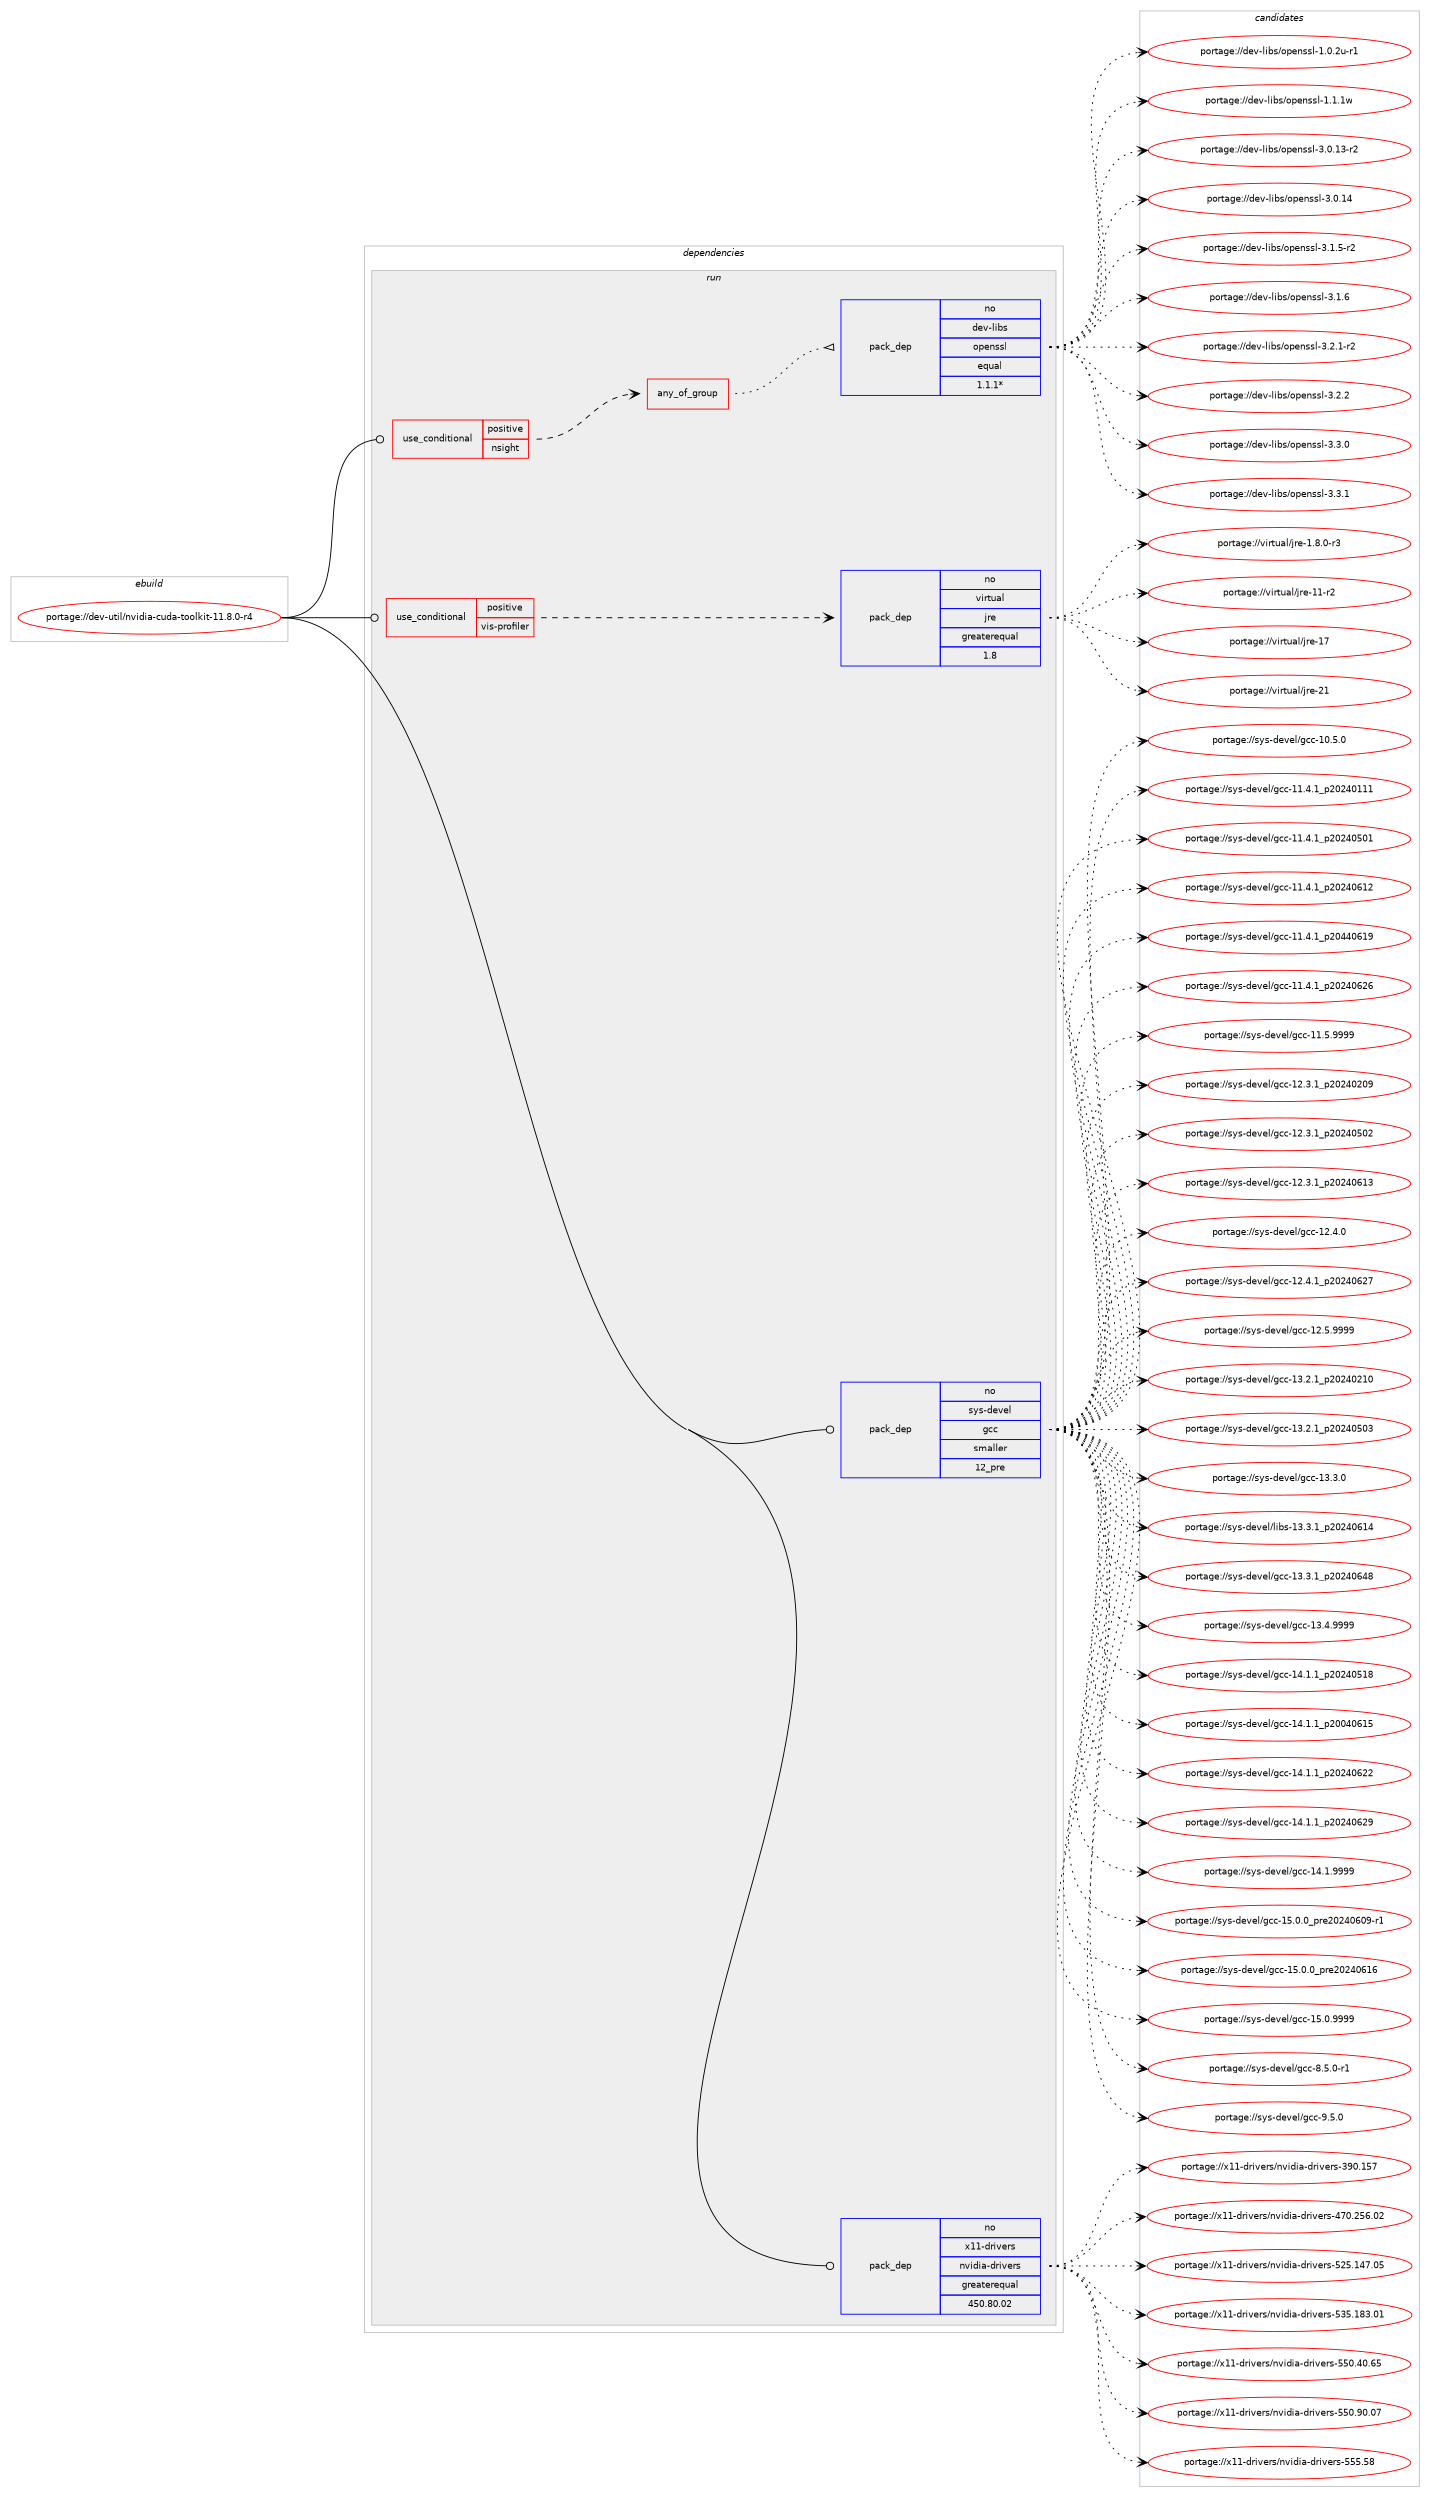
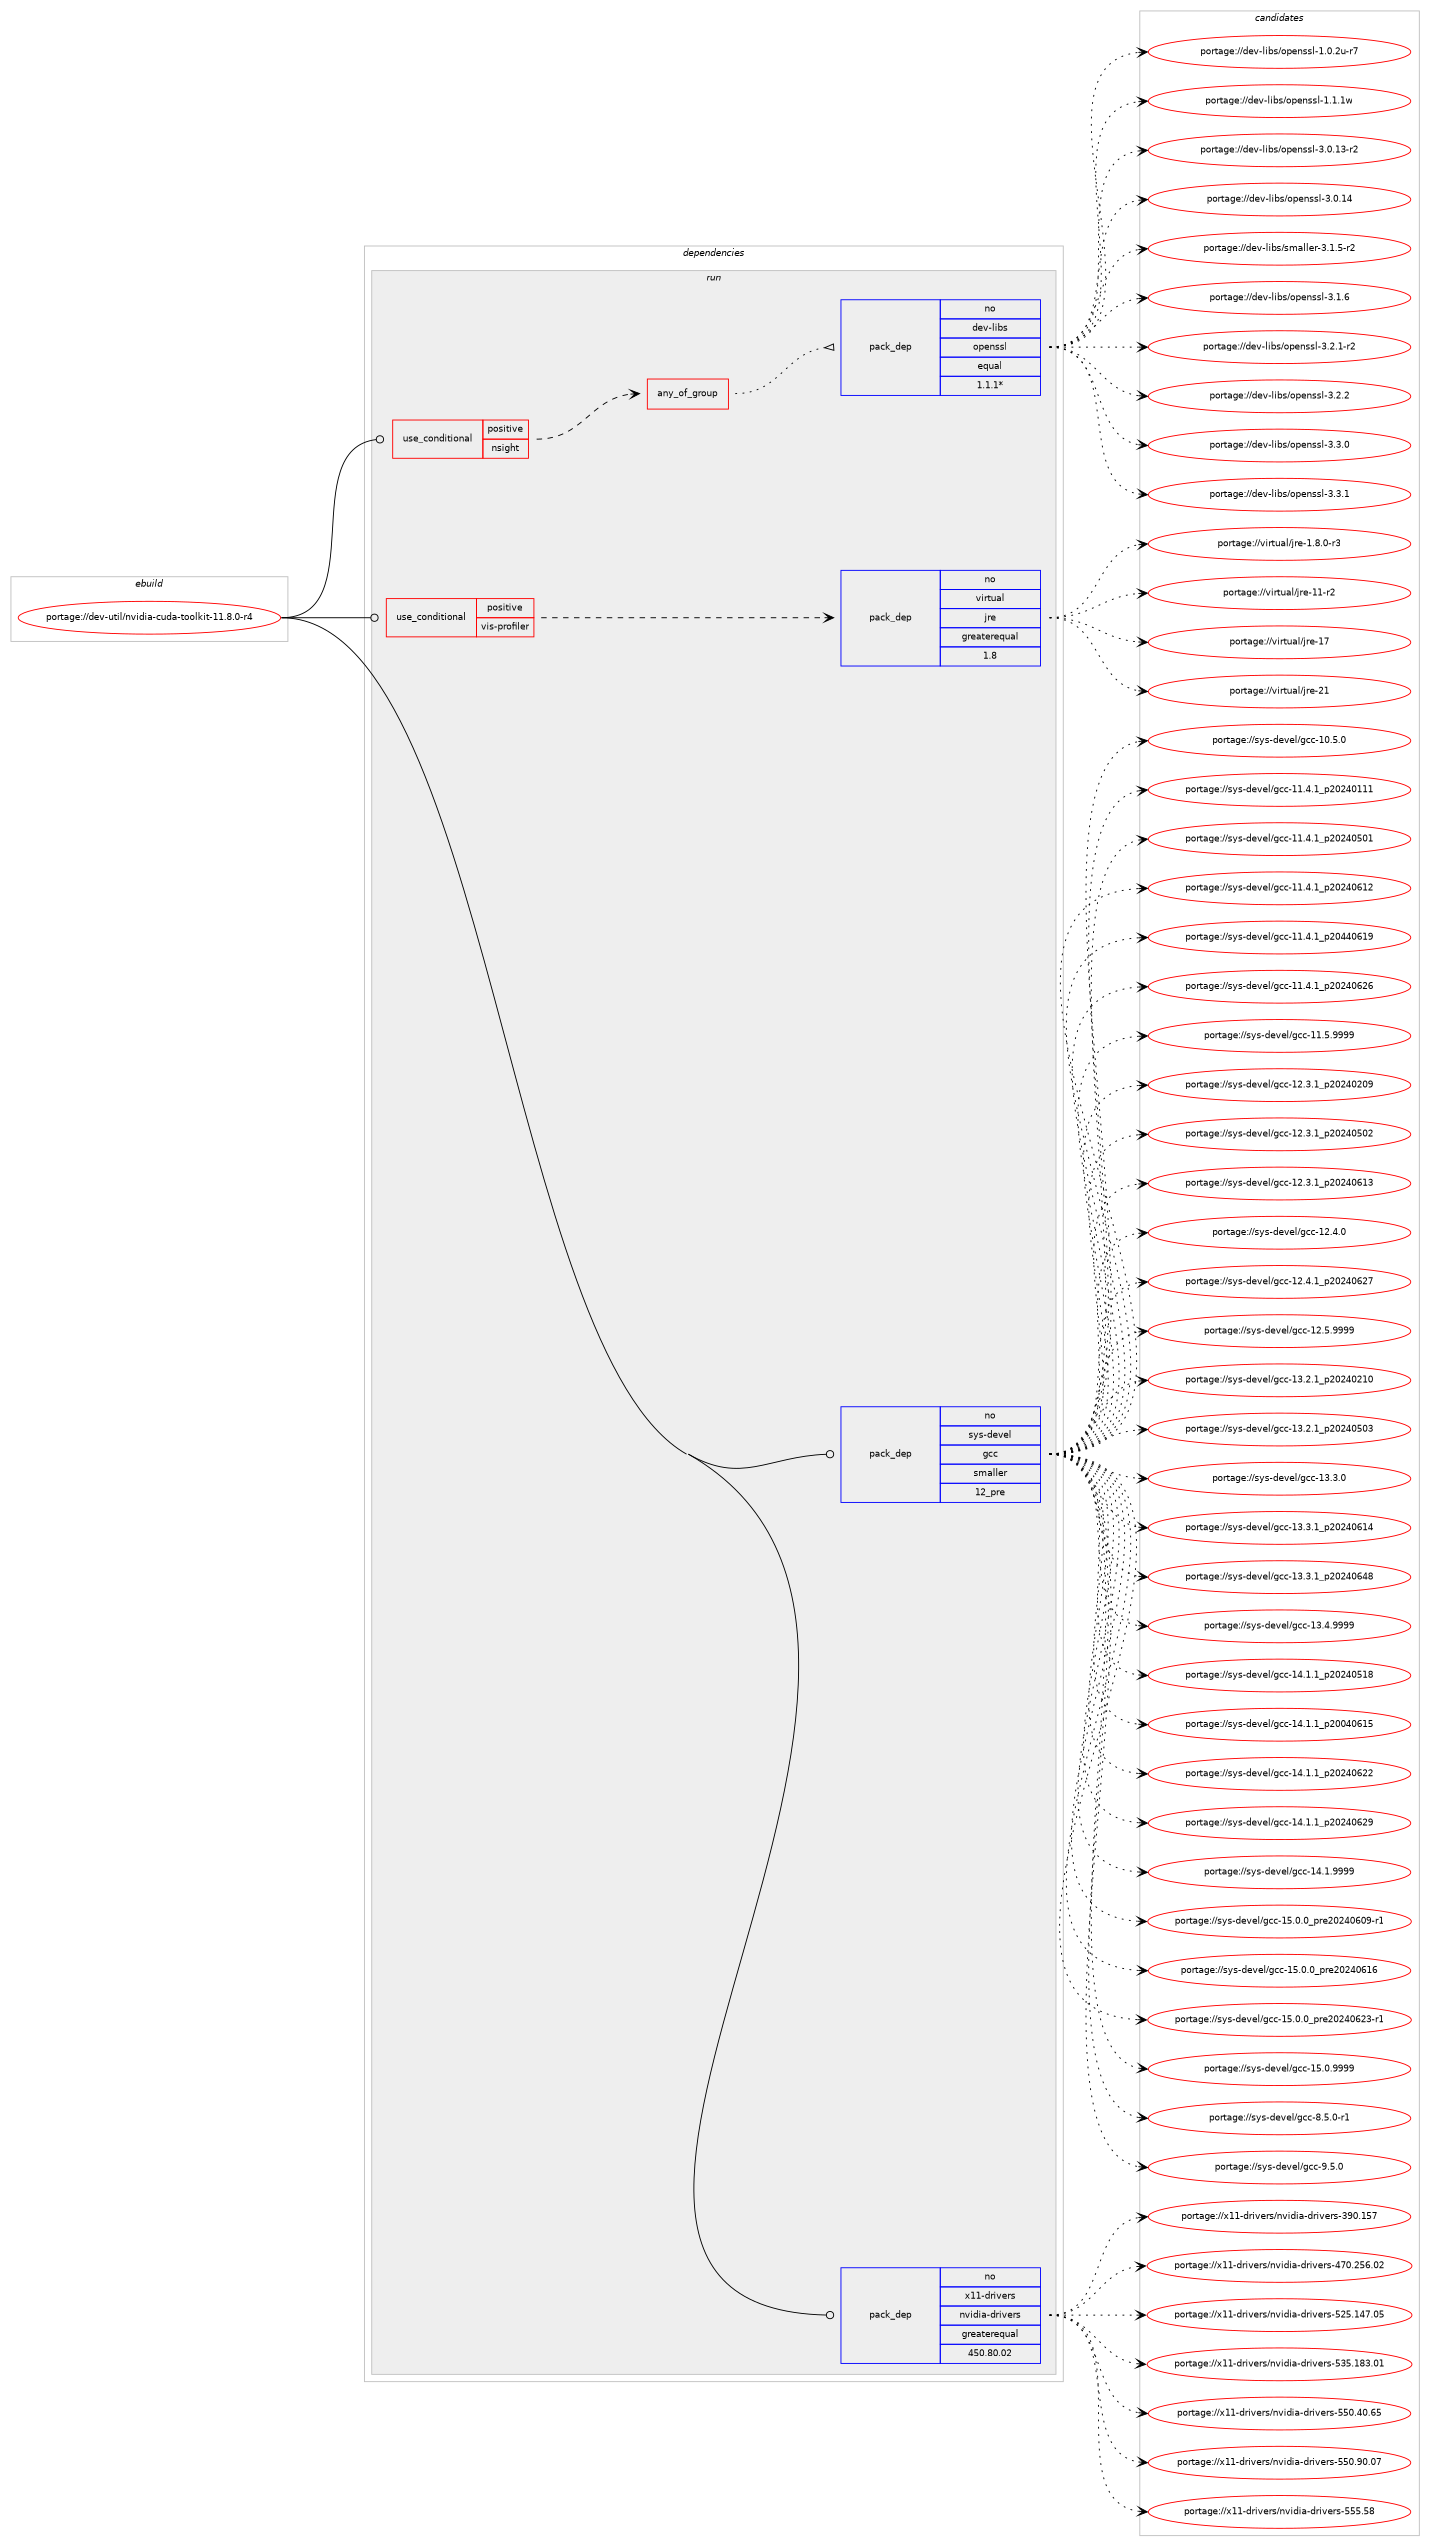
(1280, 52) -> (1280, 52)
(1280, 249) -> (1280, 249)
(1280, 1528) -> (1280, 1528)
none -> (1280, 2020)
